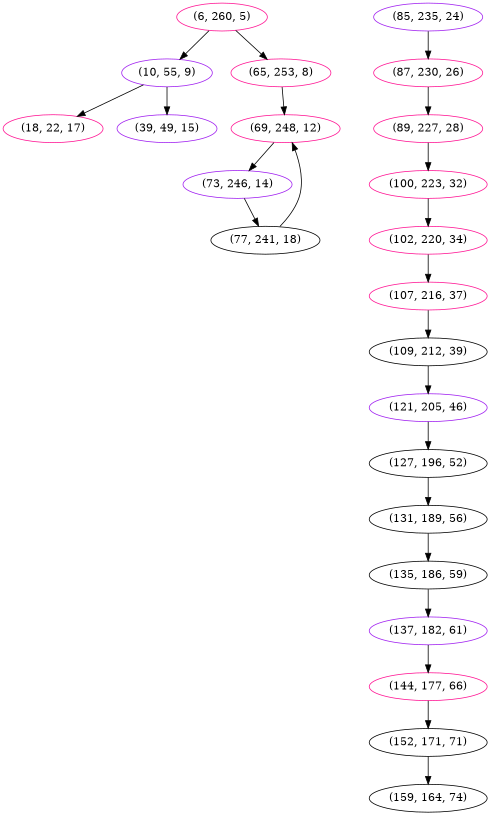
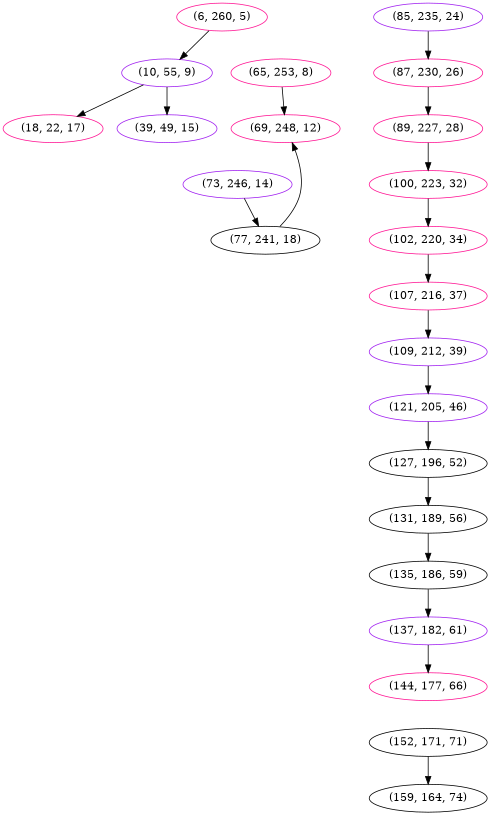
(248, 42) -> none
(264, 154) -> none
(428, 352) -> (428, 352)
(428, 711) -> none
